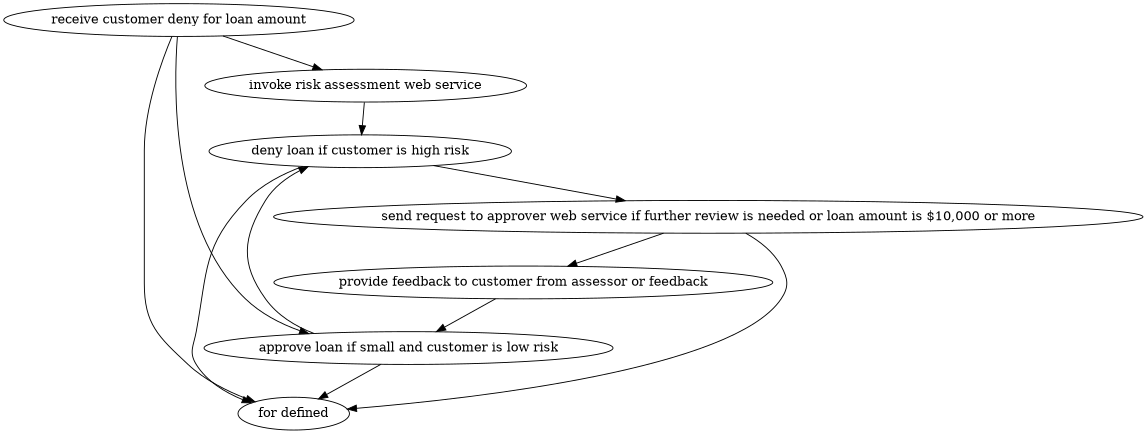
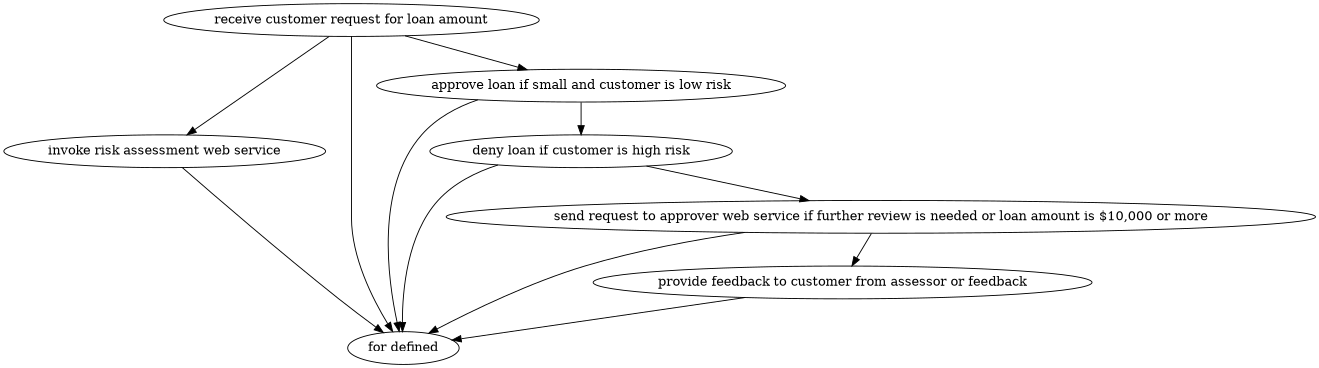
(179, 20) -> (351, 20)
(363, 114) -> (278, 249)
(470, 313) -> (603, 318)
